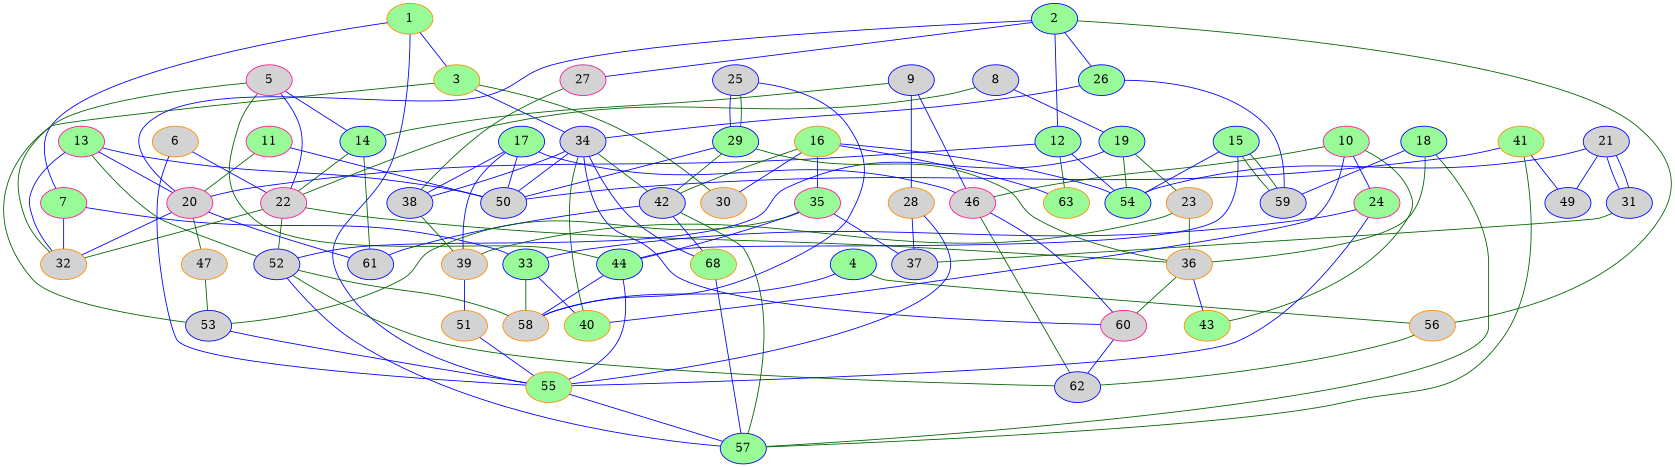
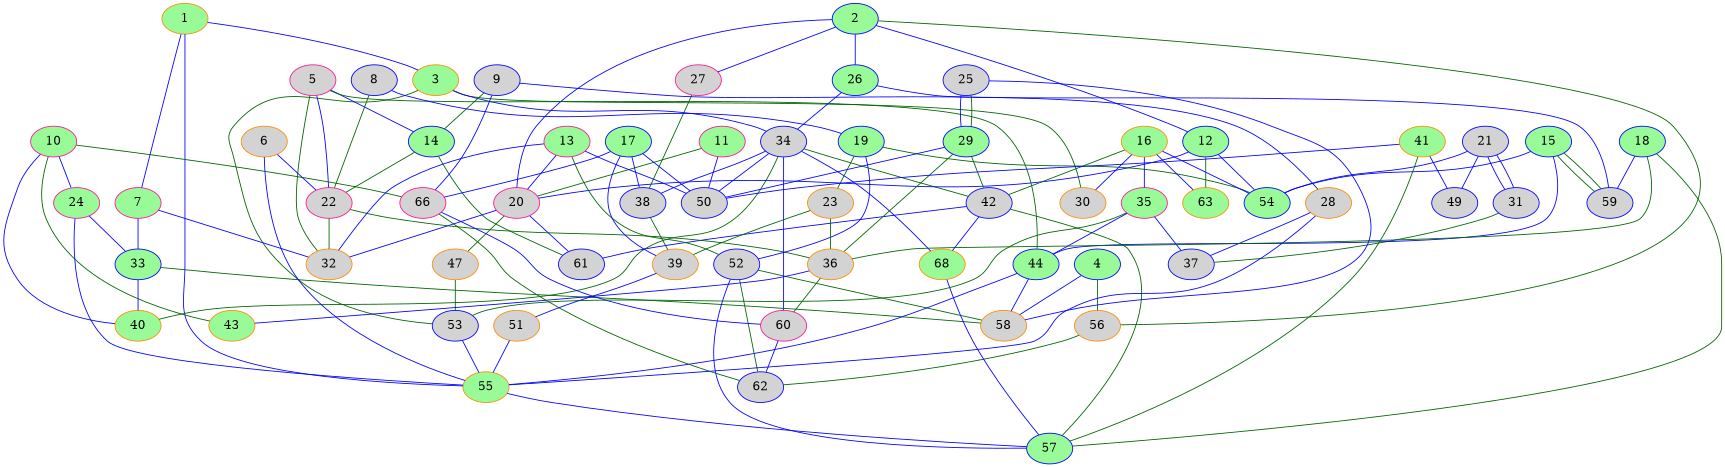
(973, 203) -> (423, 203)
(280, 234) -> none
